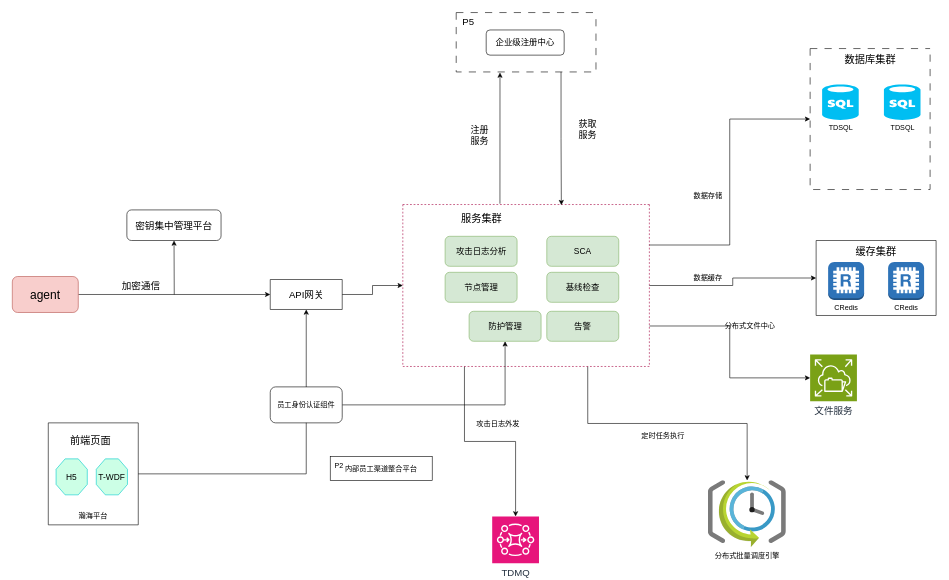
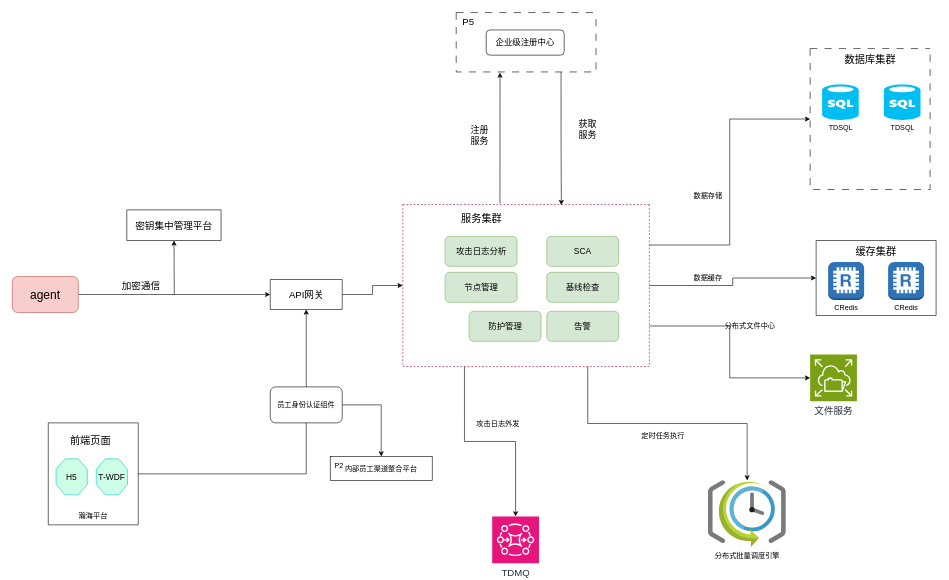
(174, 225) -> (174, 225)
(505, 405) -> (381, 450)
